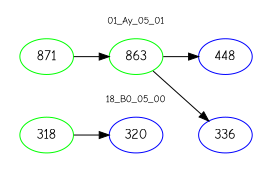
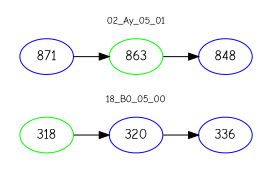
(136, 21) -> (136, 21)
(47, 57) -> (47, 57)
(225, 57) -> (225, 57)
(182, 97) -> (176, 135)
